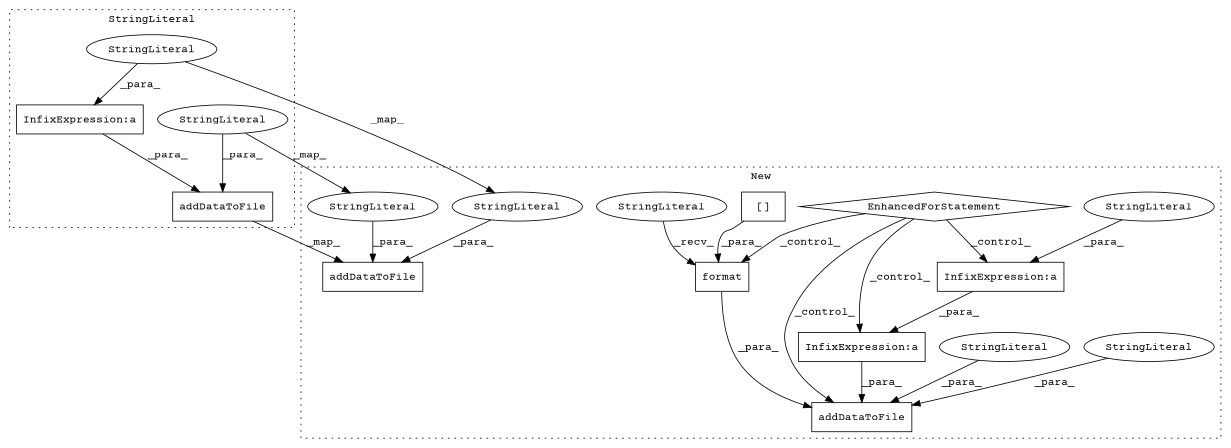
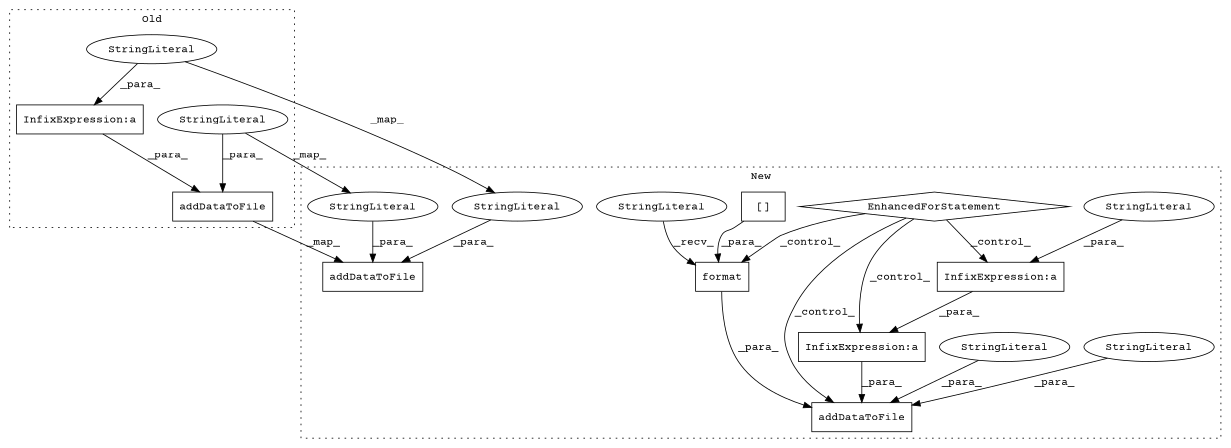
(152, 19) -> (152, 19)
